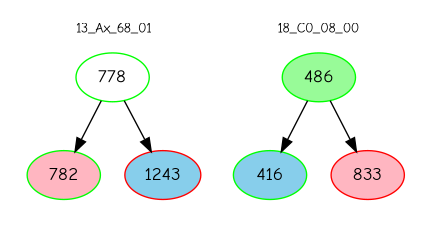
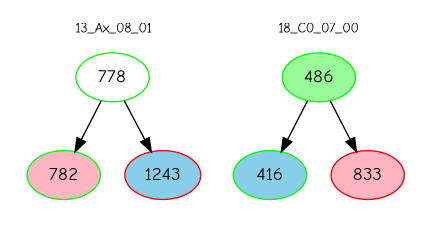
(114, 29) -> (114, 29)
(319, 29) -> (319, 29)
